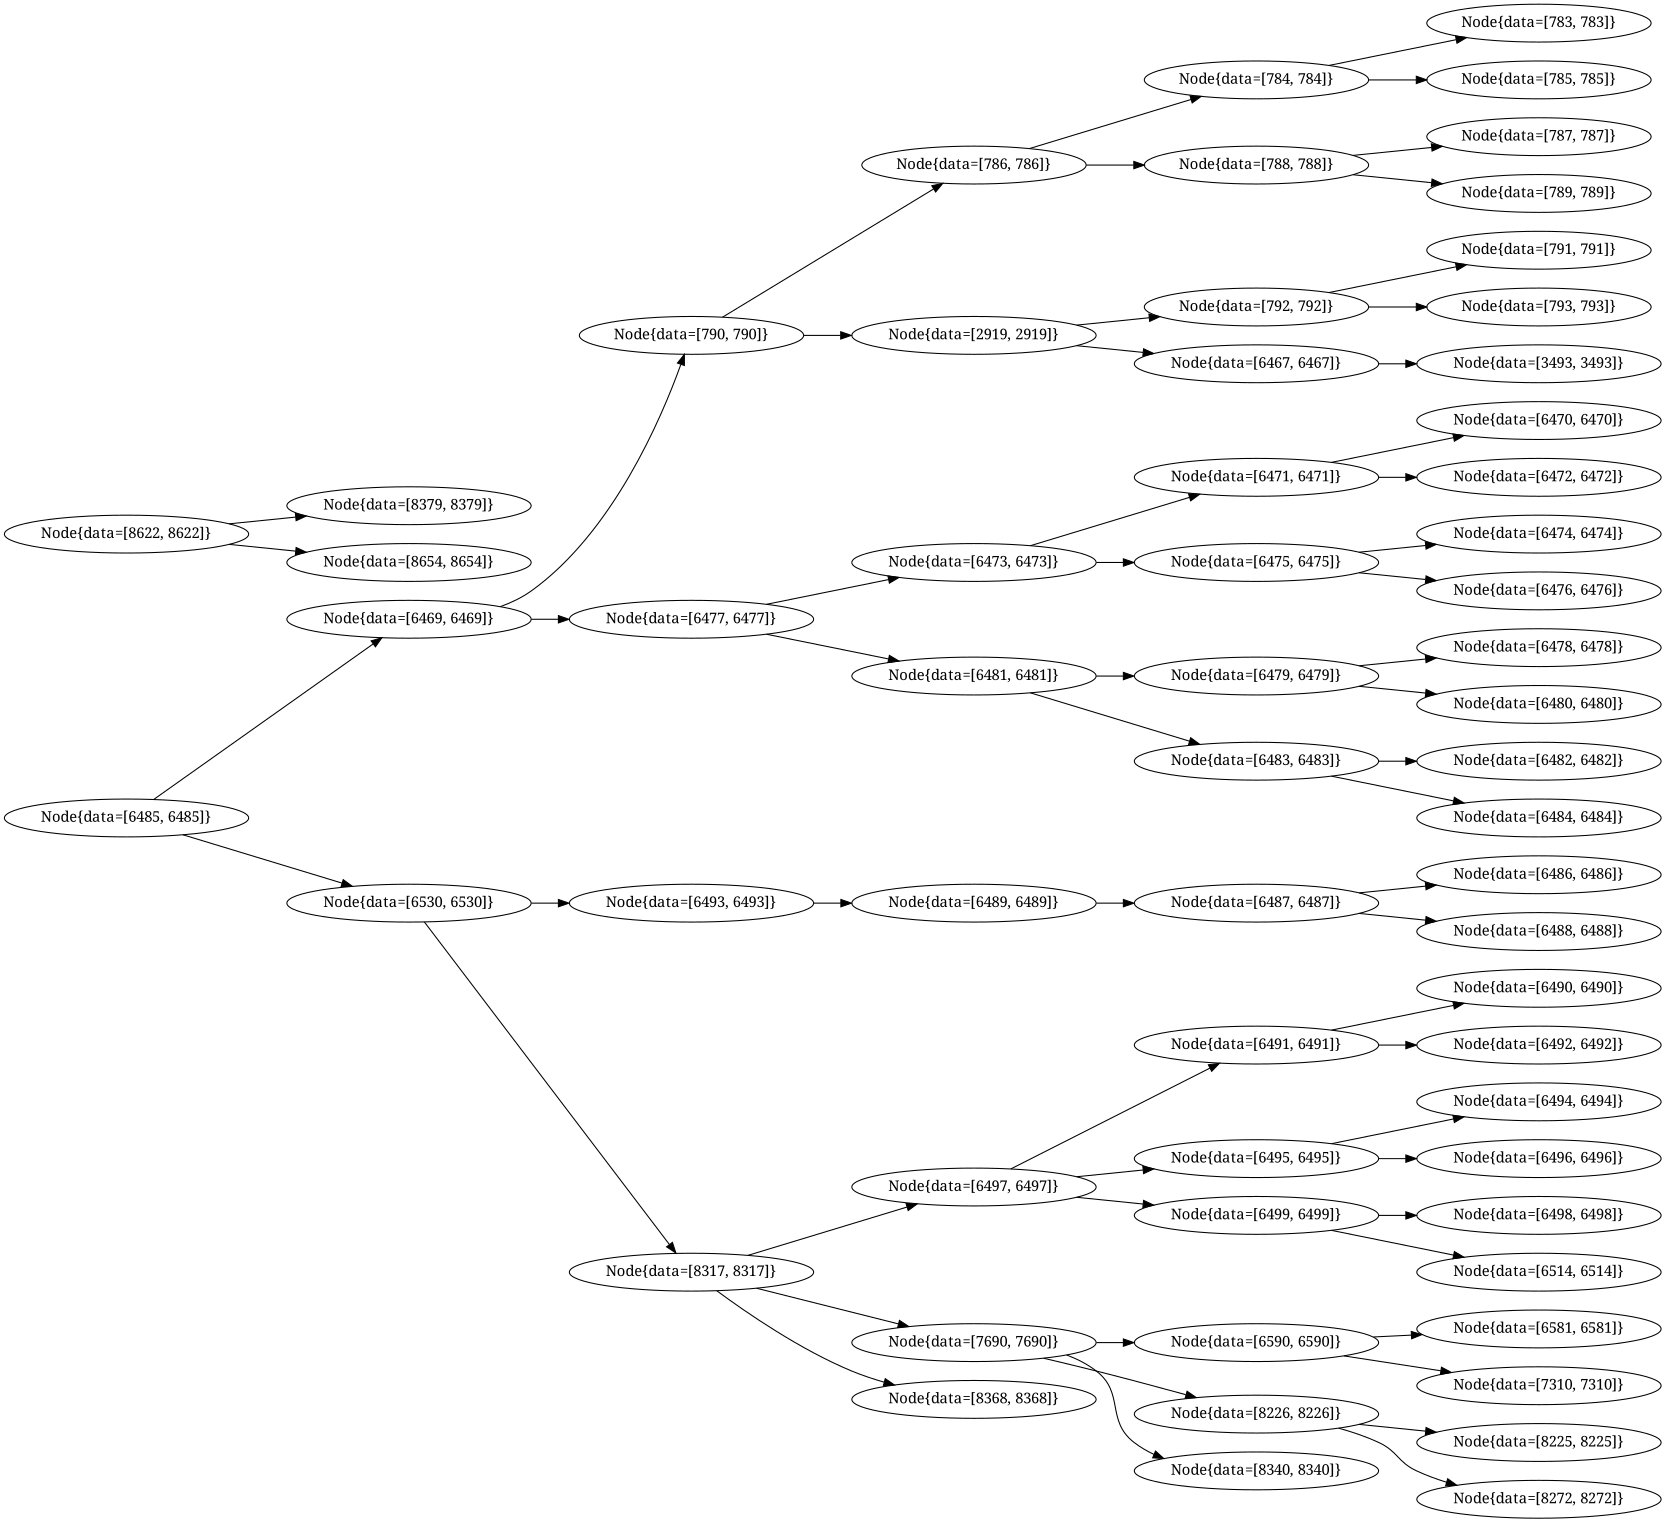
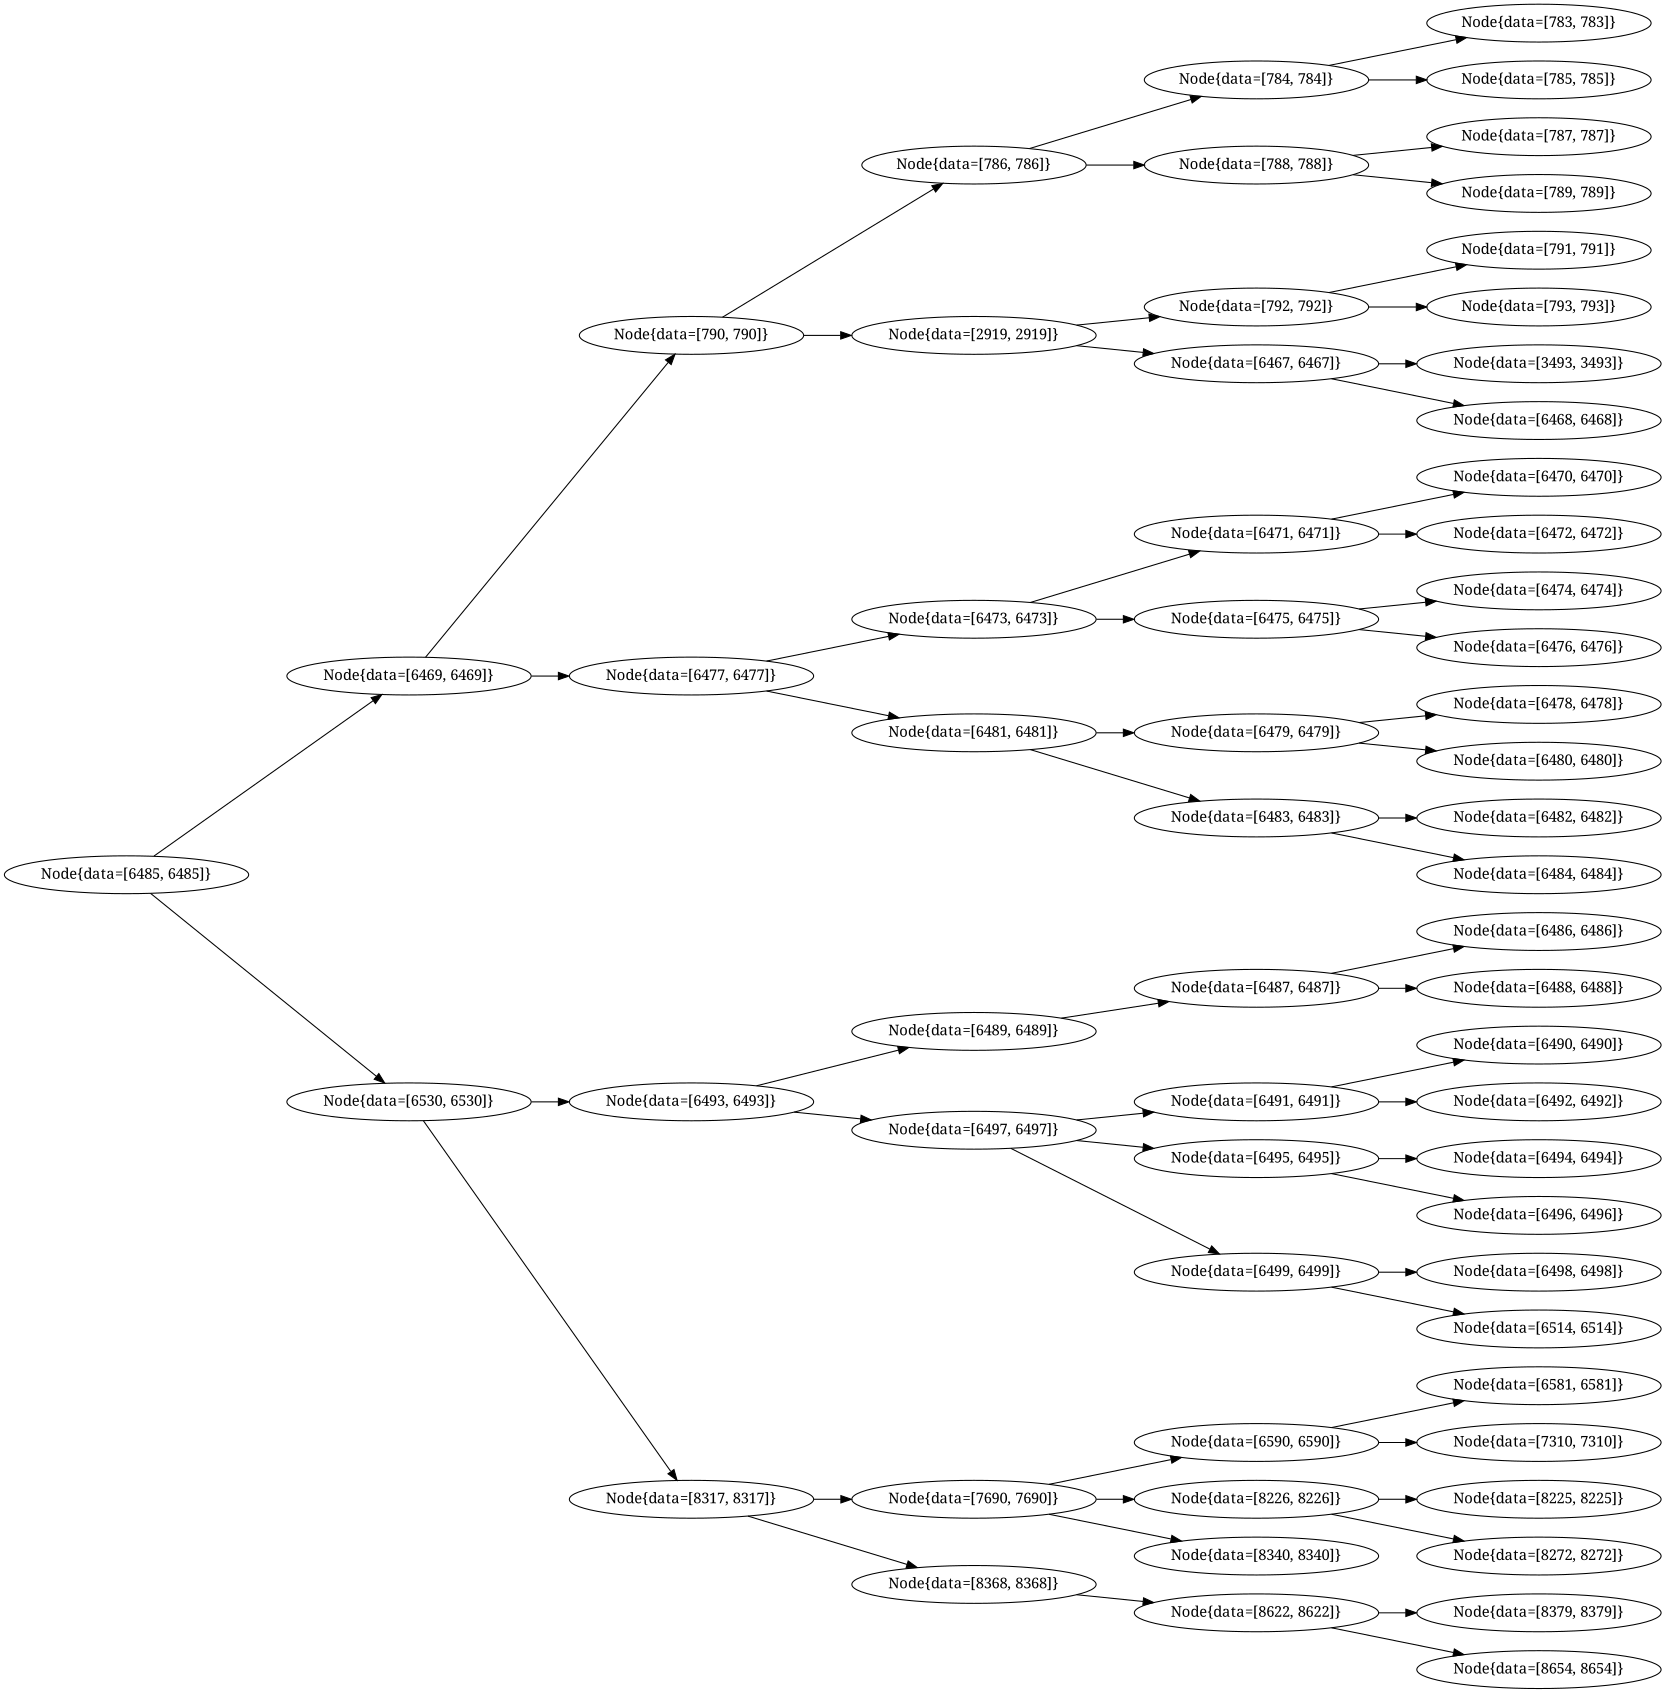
none -> (1539, 421)
(828, 1231) -> (827, 1116)
none -> (1110, 1598)
